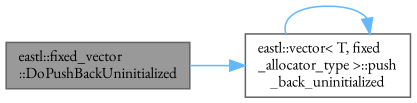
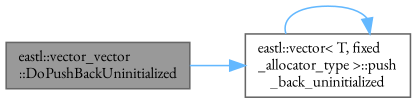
(98, 66) -> (98, 66)
